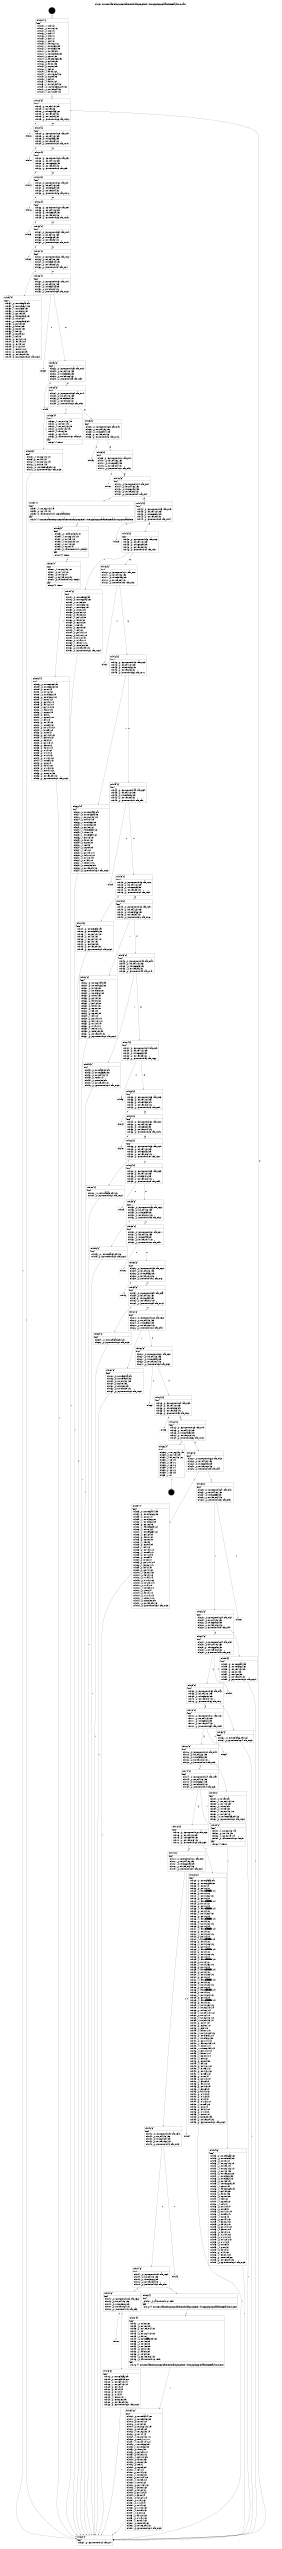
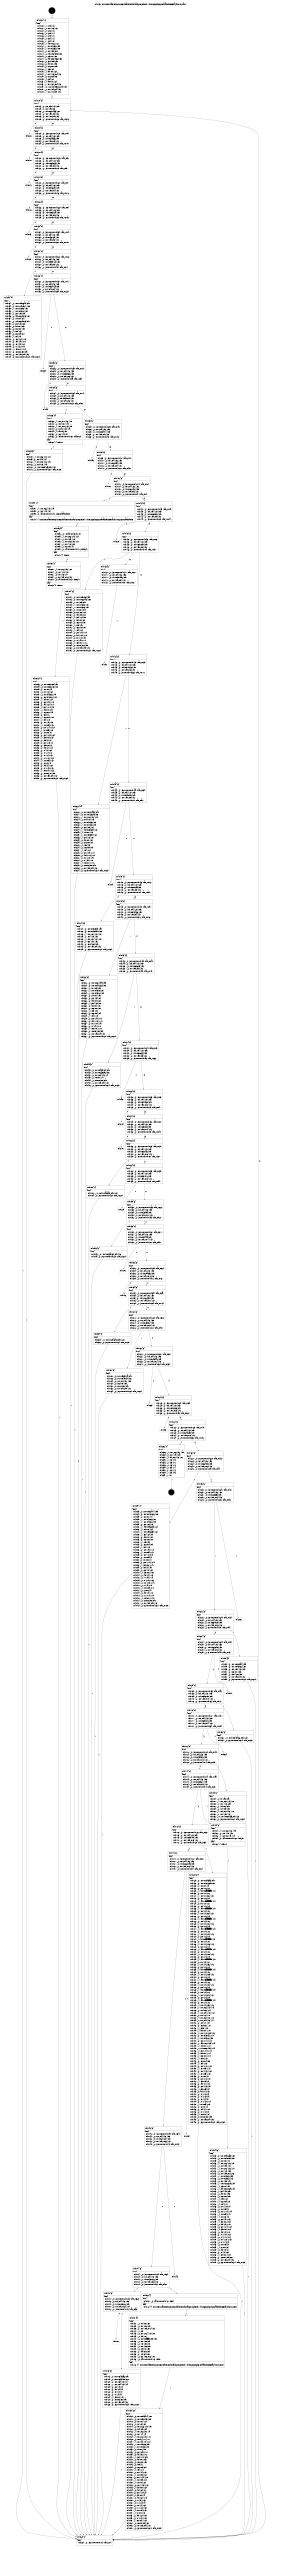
(44, 430) -> (53, 447)
(123, 620) -> (136, 603)
